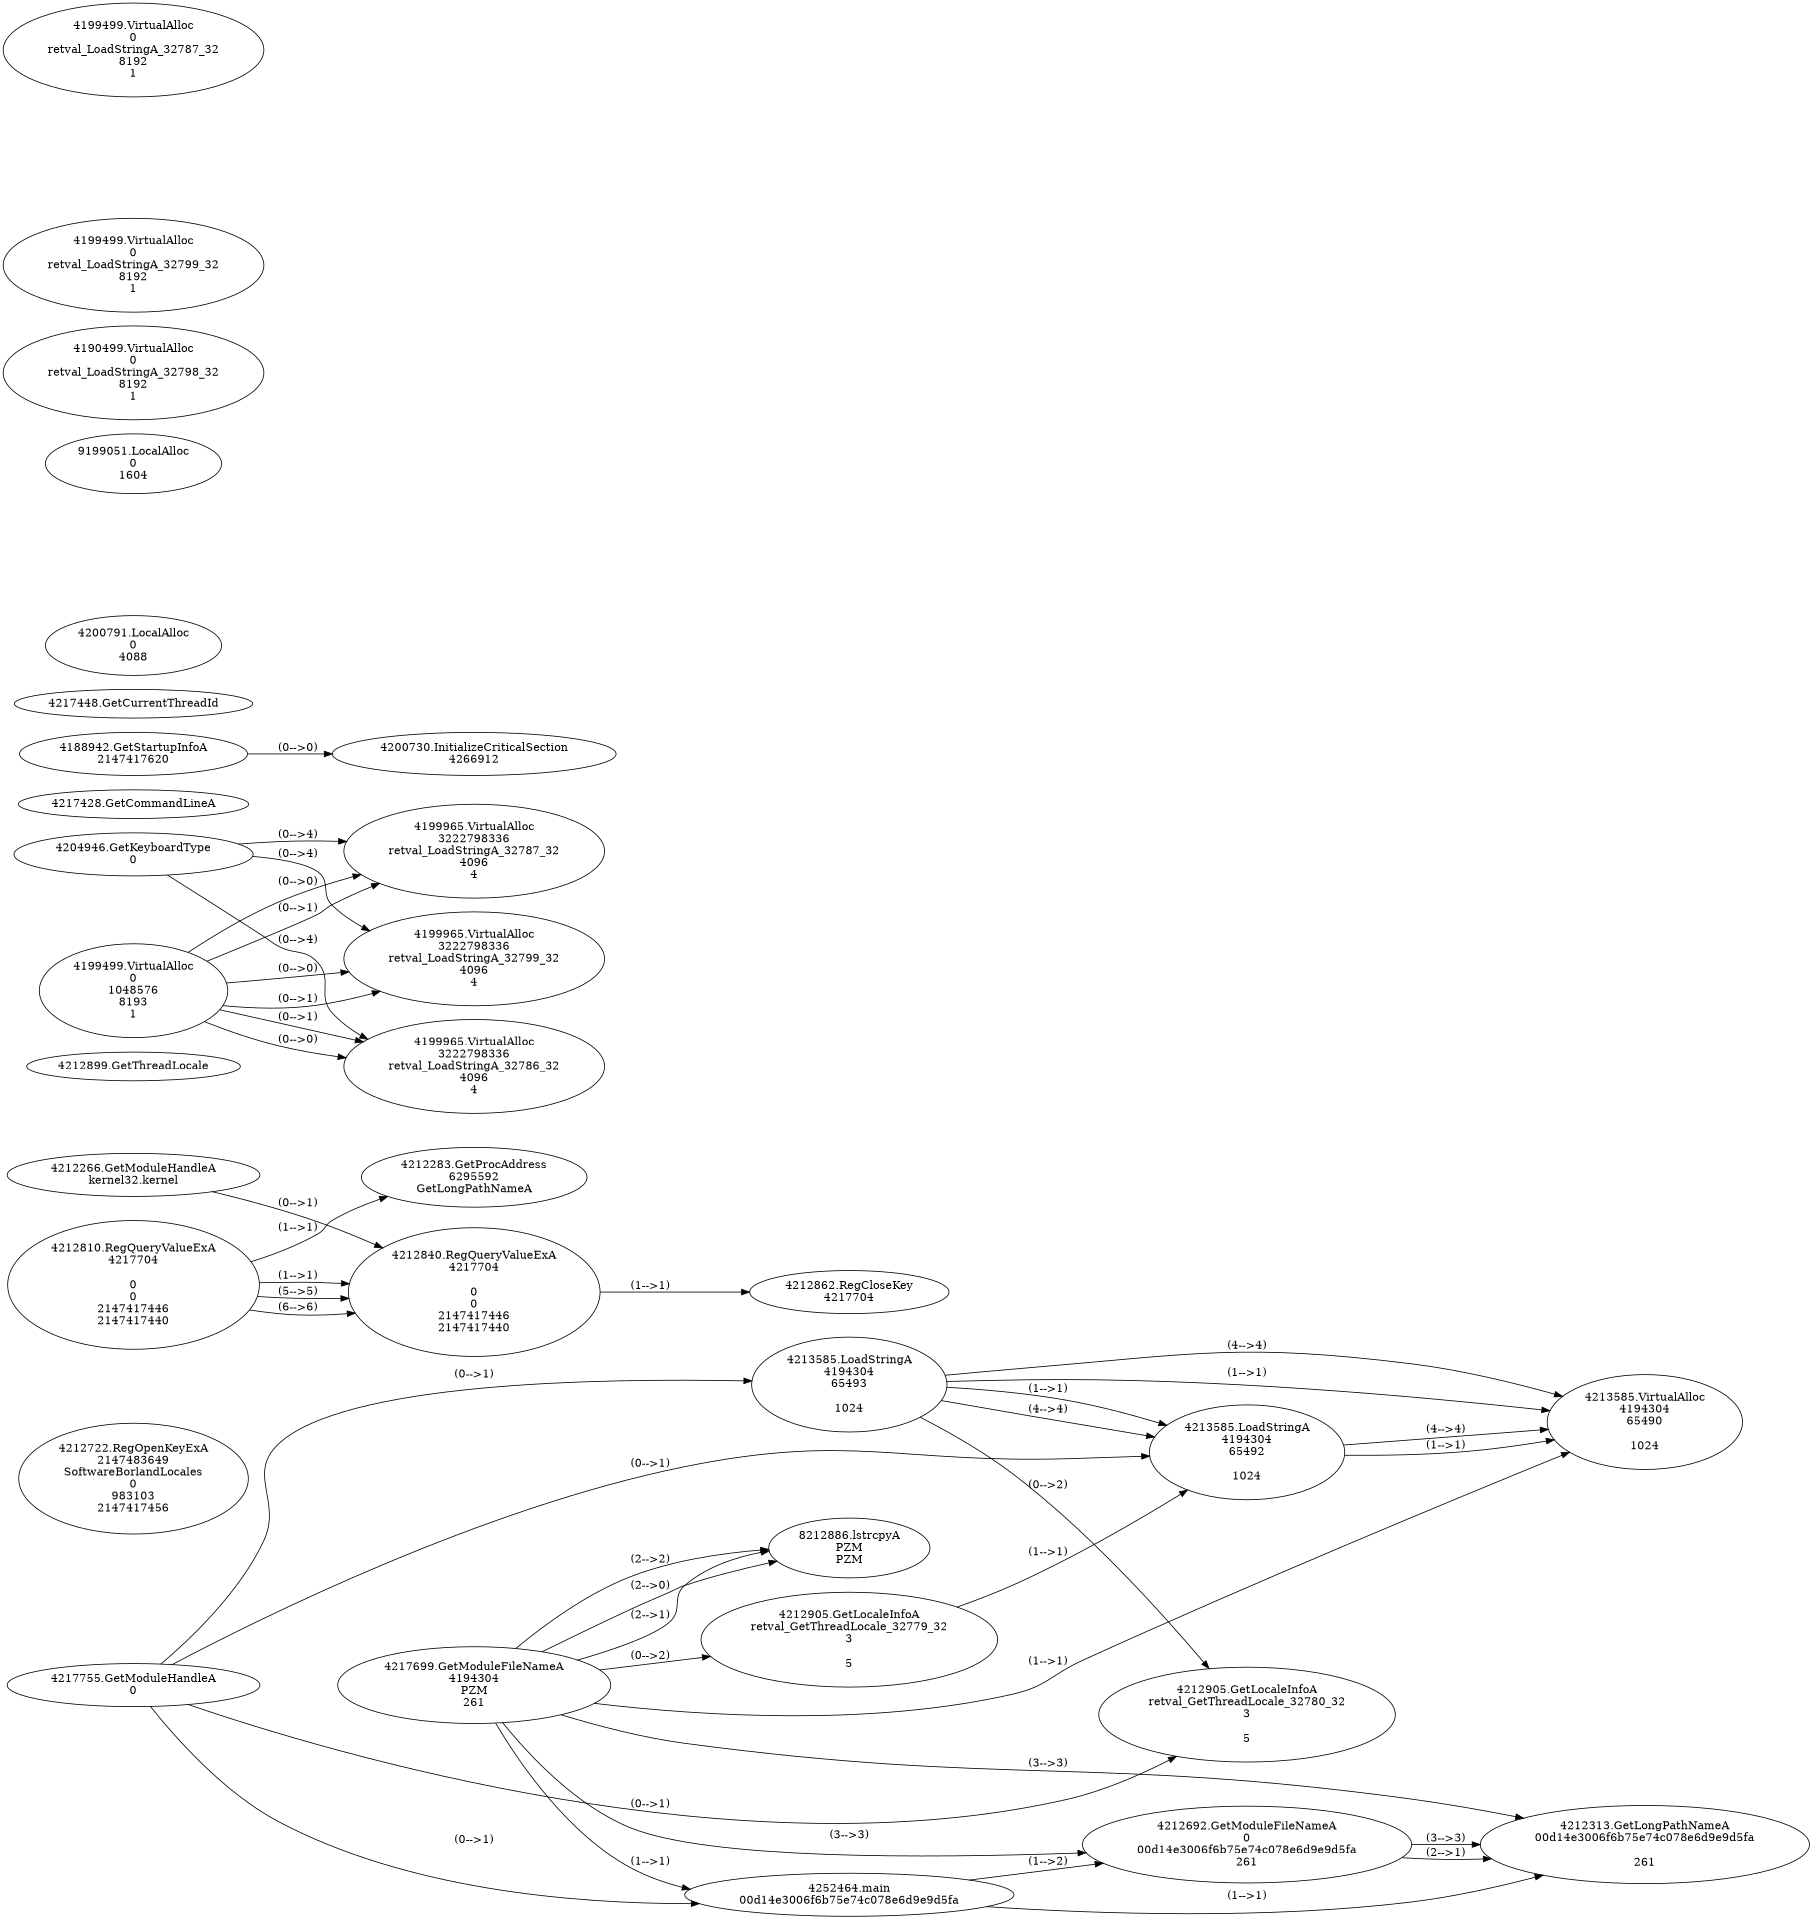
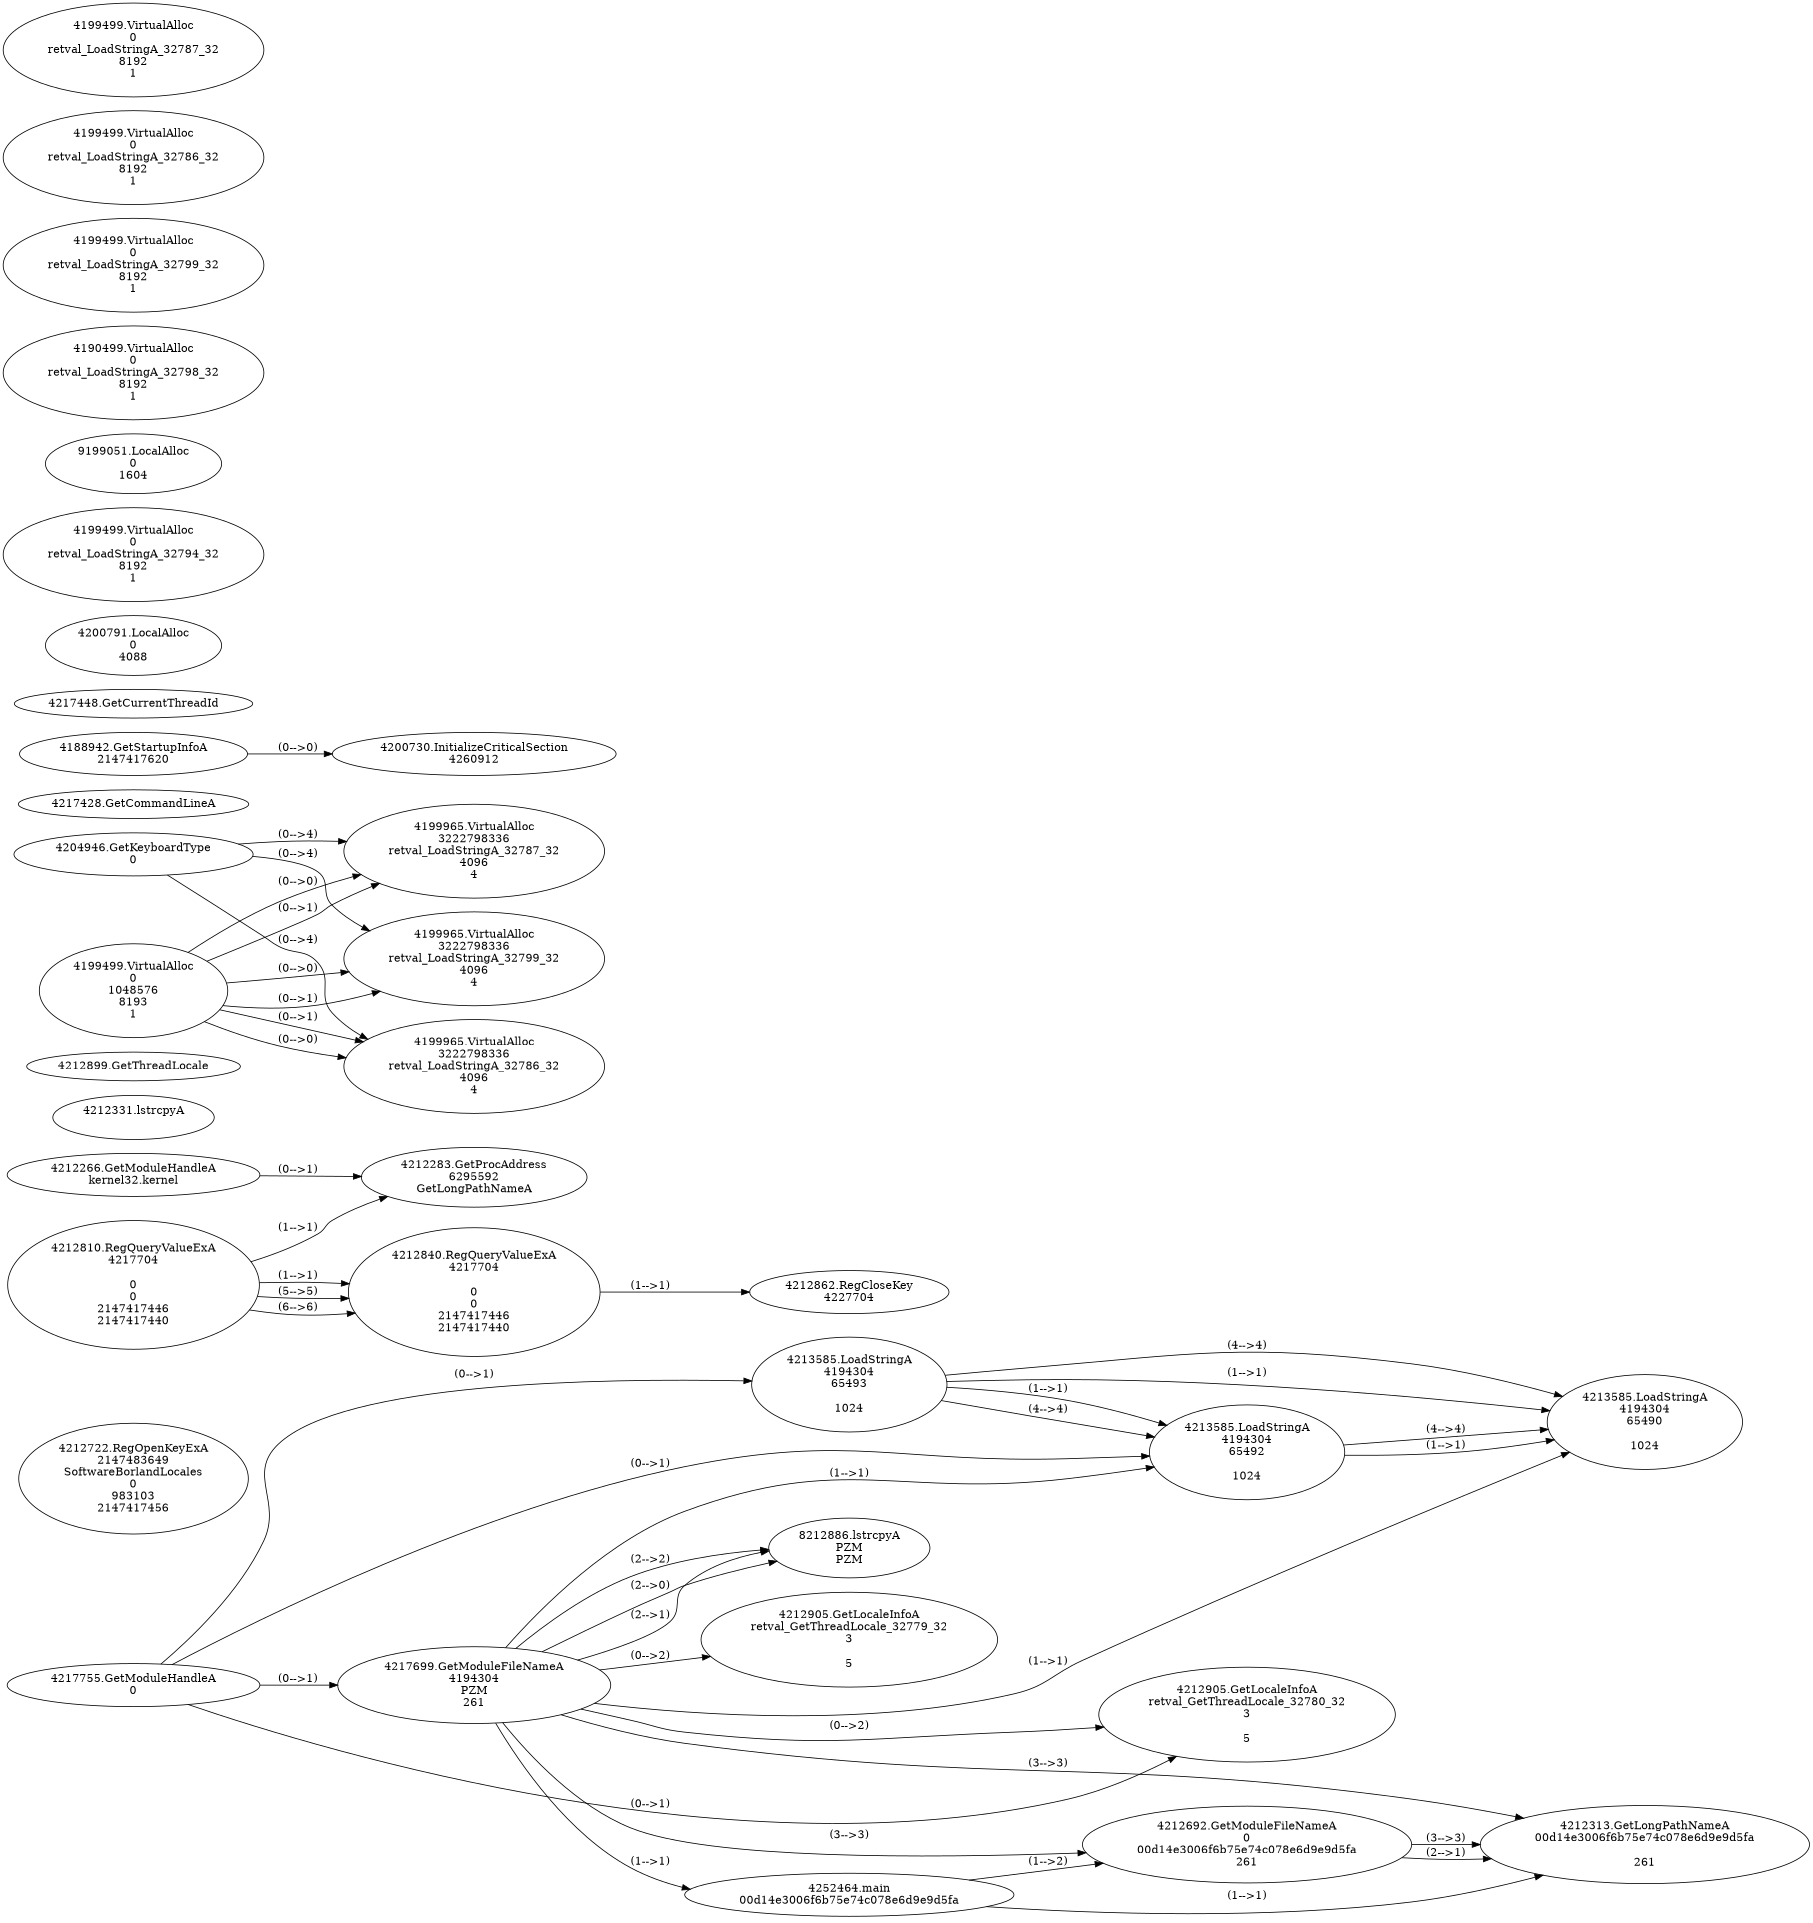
none -> (134, 158)
none -> (134, 555)
(474, 754) -> (474, 754)
none -> (134, 1117)
(295, 1214) -> (307, 1176)
(849, 1292) -> (849, 1292)
(1645, 1422) -> (1645, 1422)
(1074, 1526) -> (837, 1740)
(1072, 1556) -> (800, 1483)
(395, 1867) -> (295, 1685)
